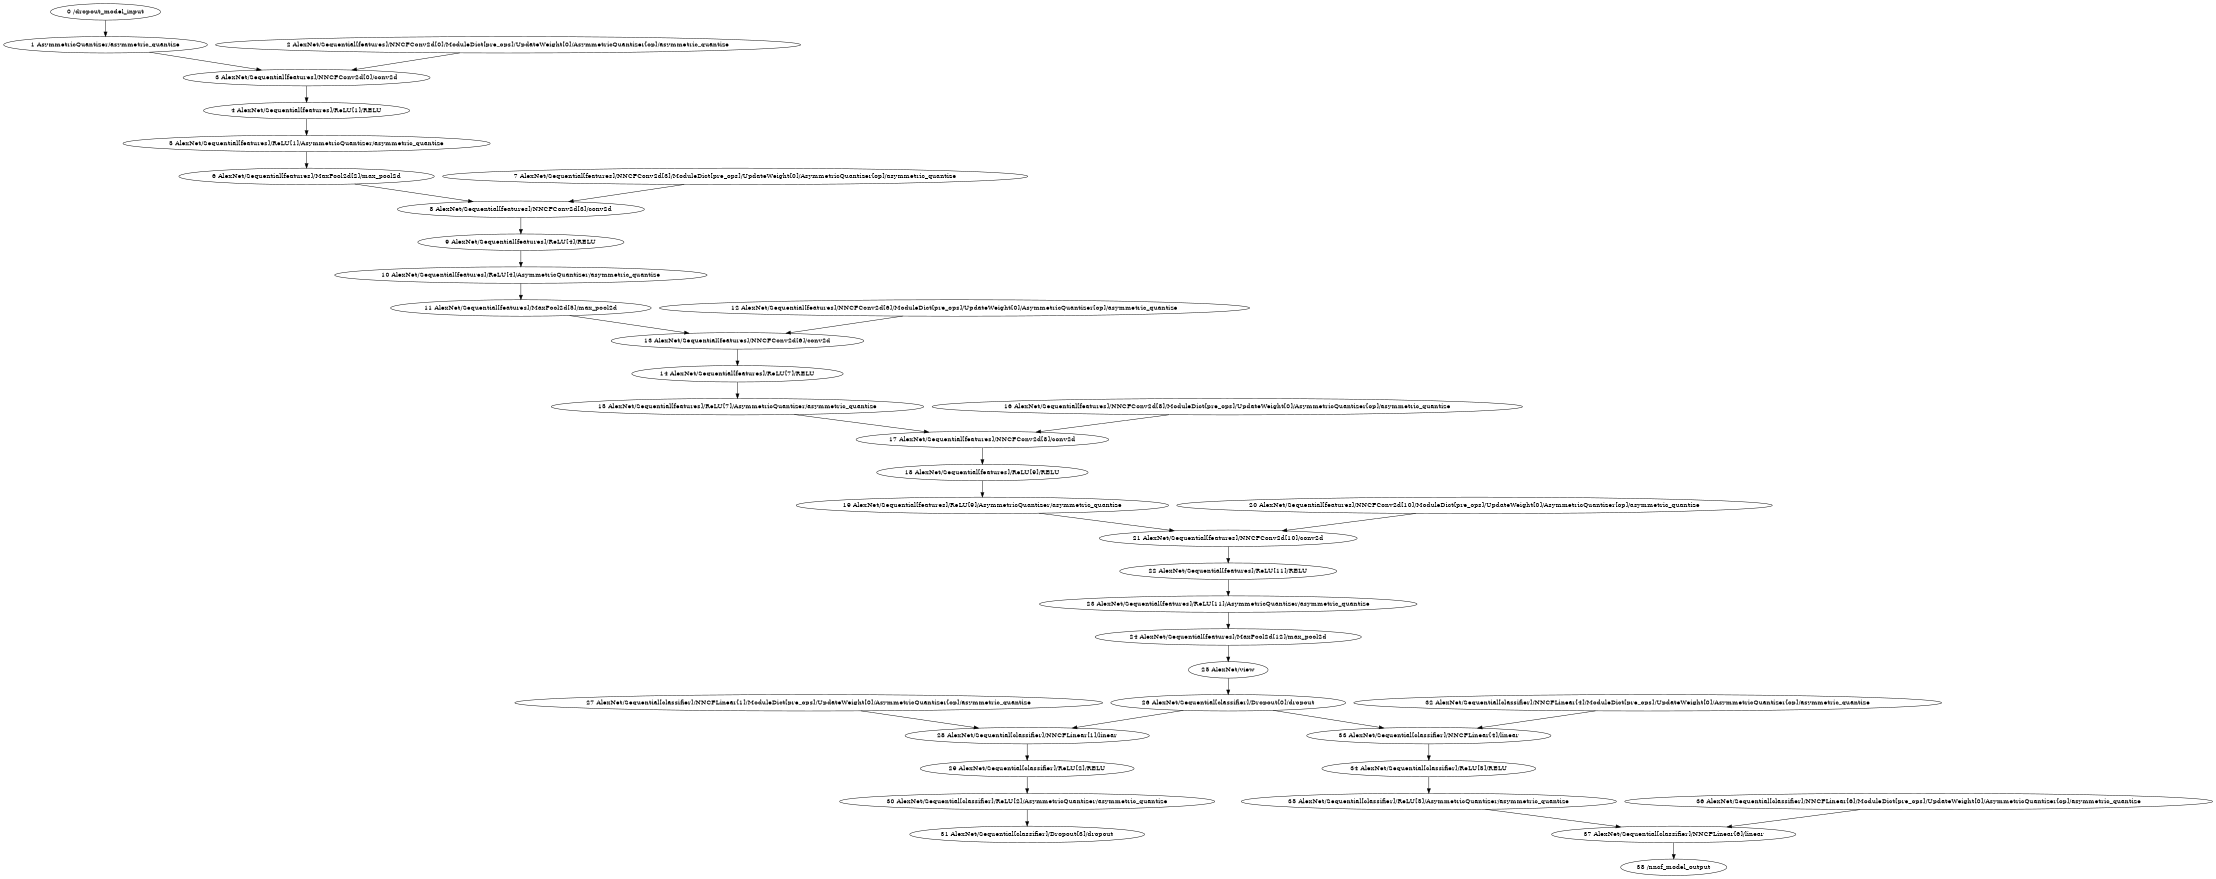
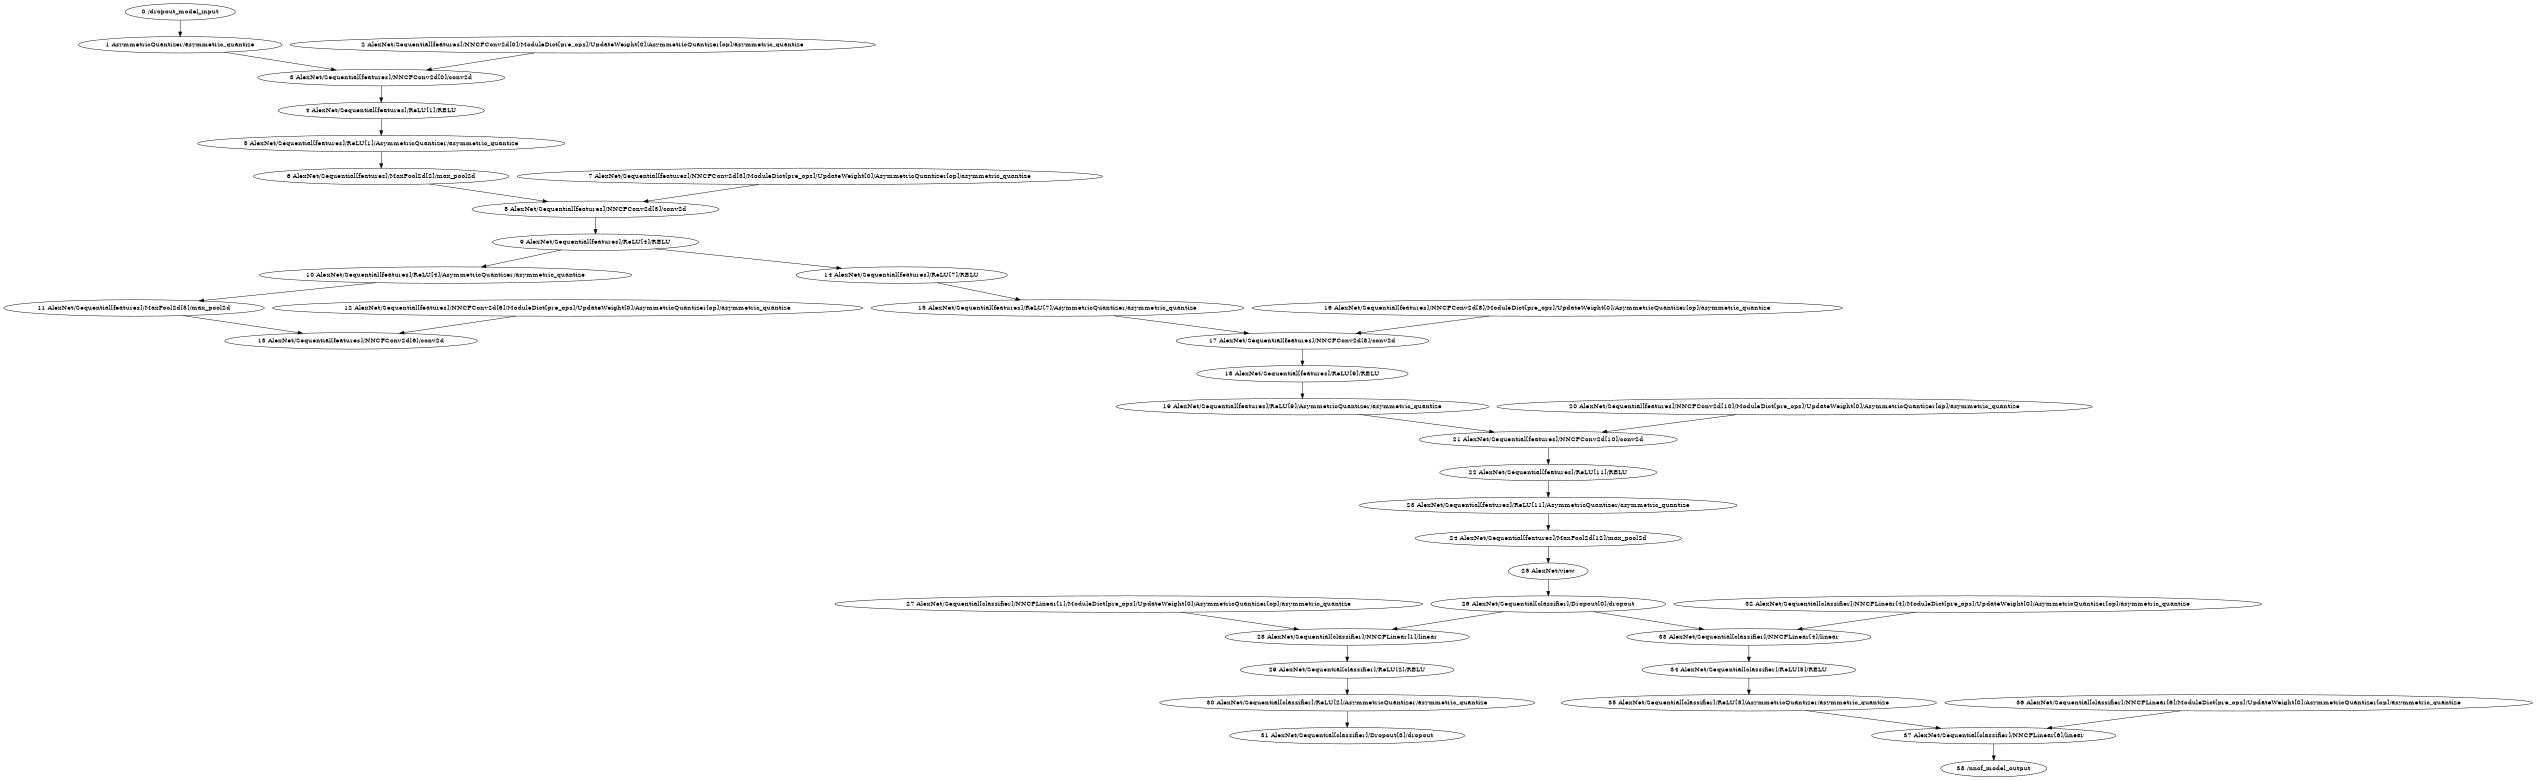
(737, 355) -> (746, 258)
